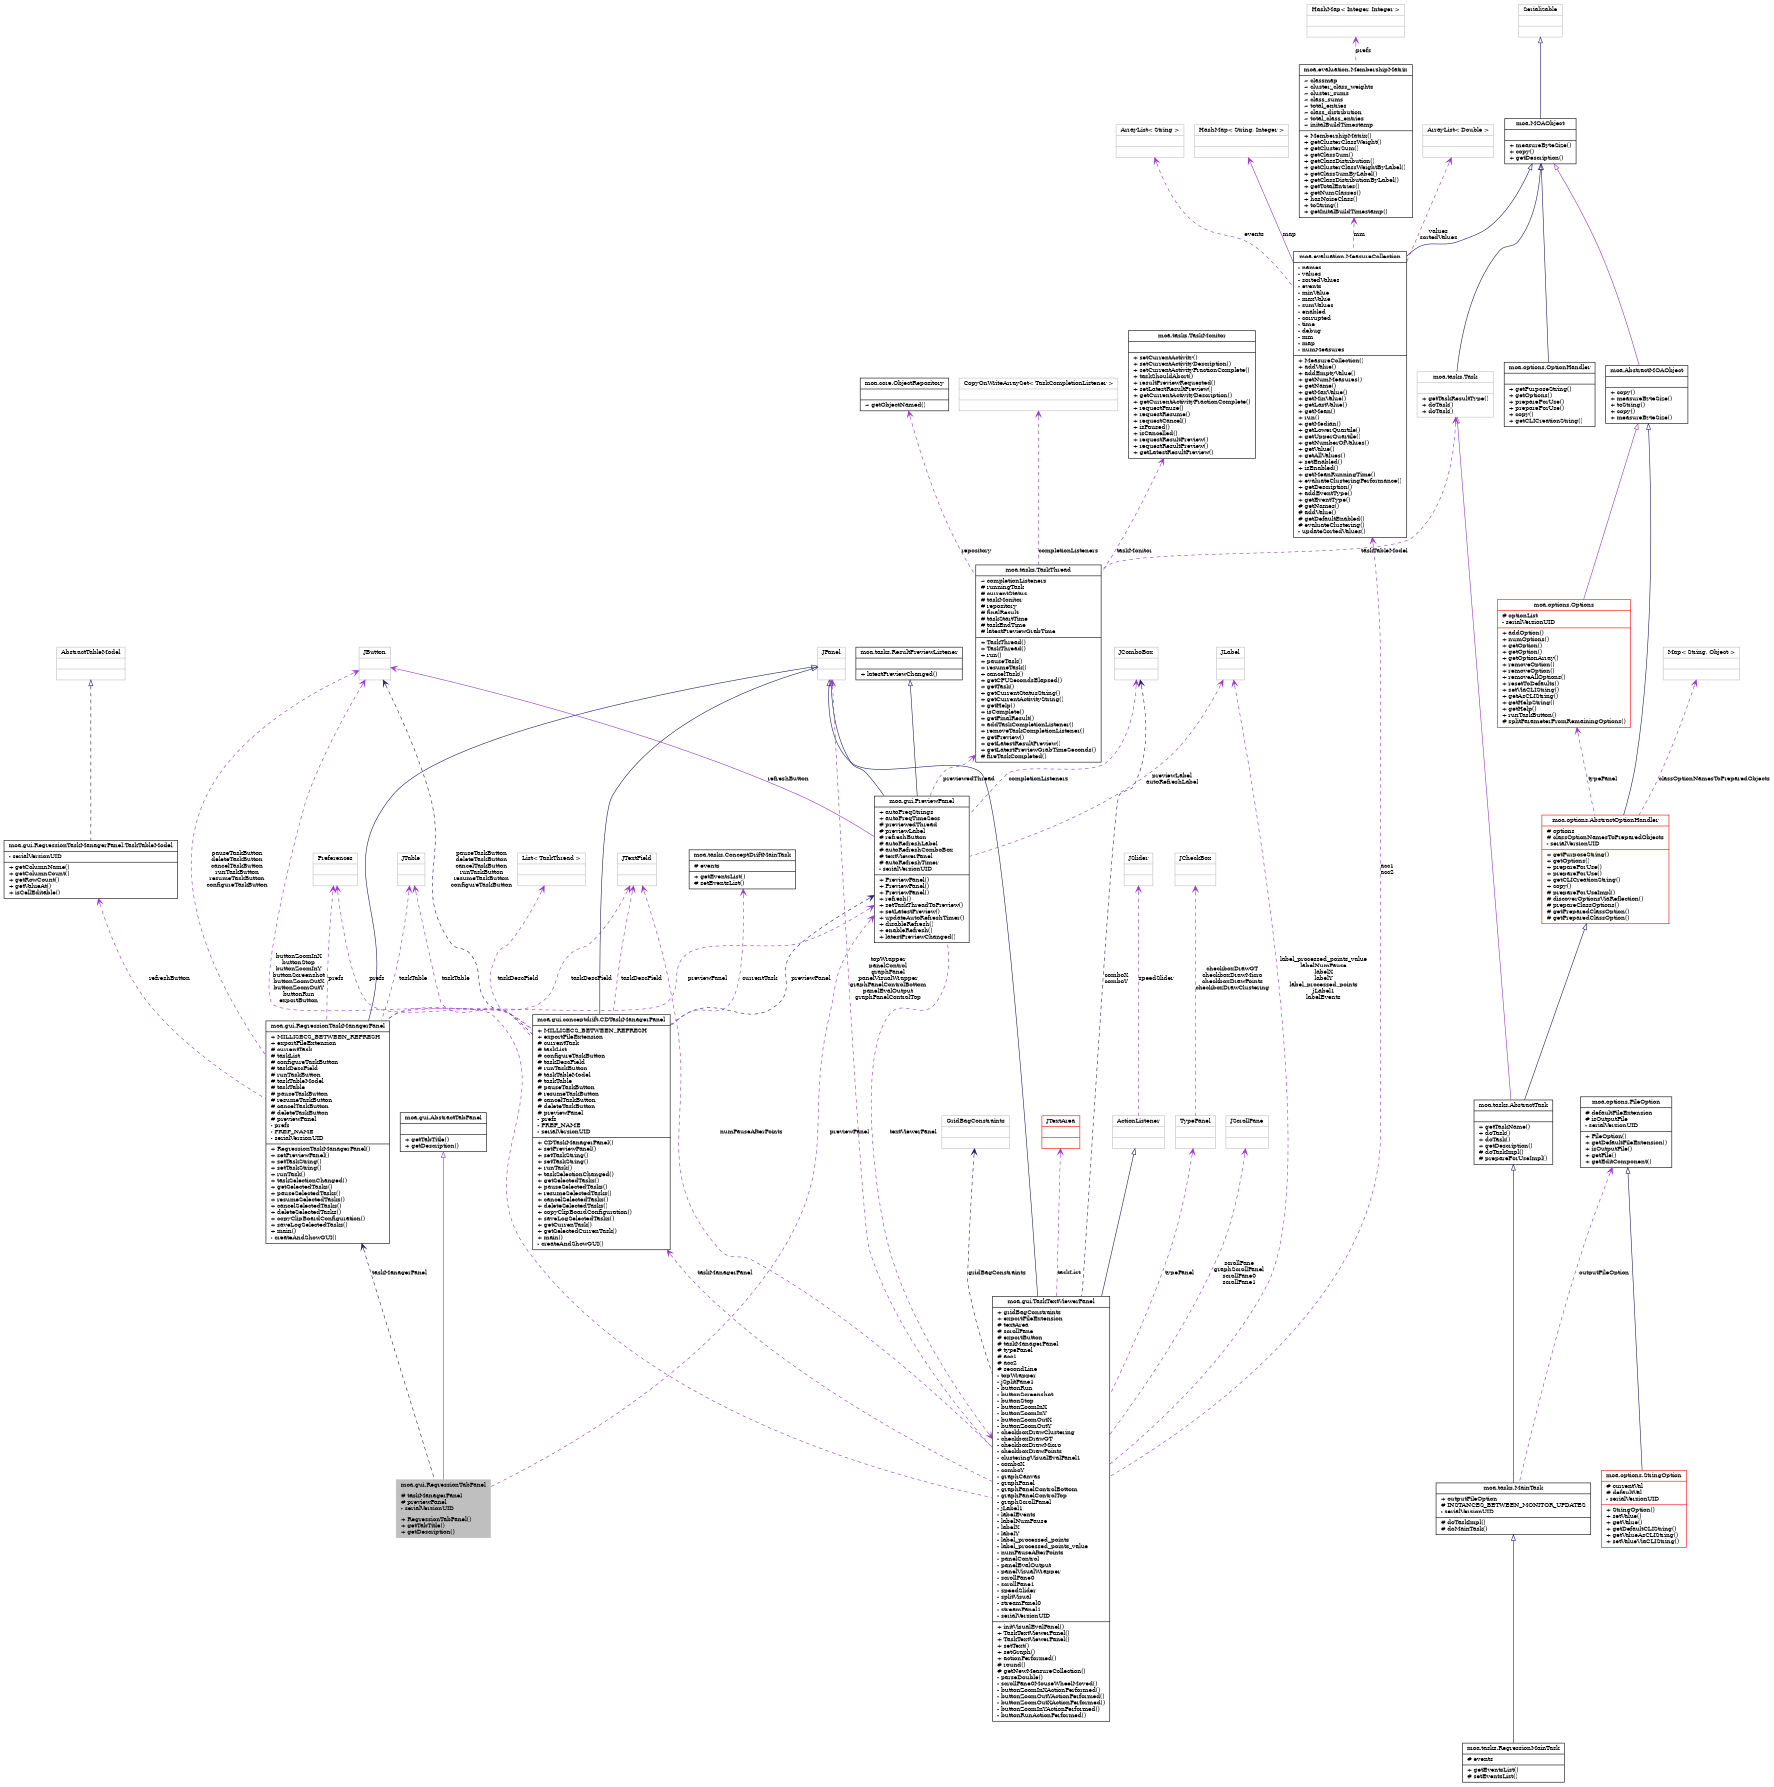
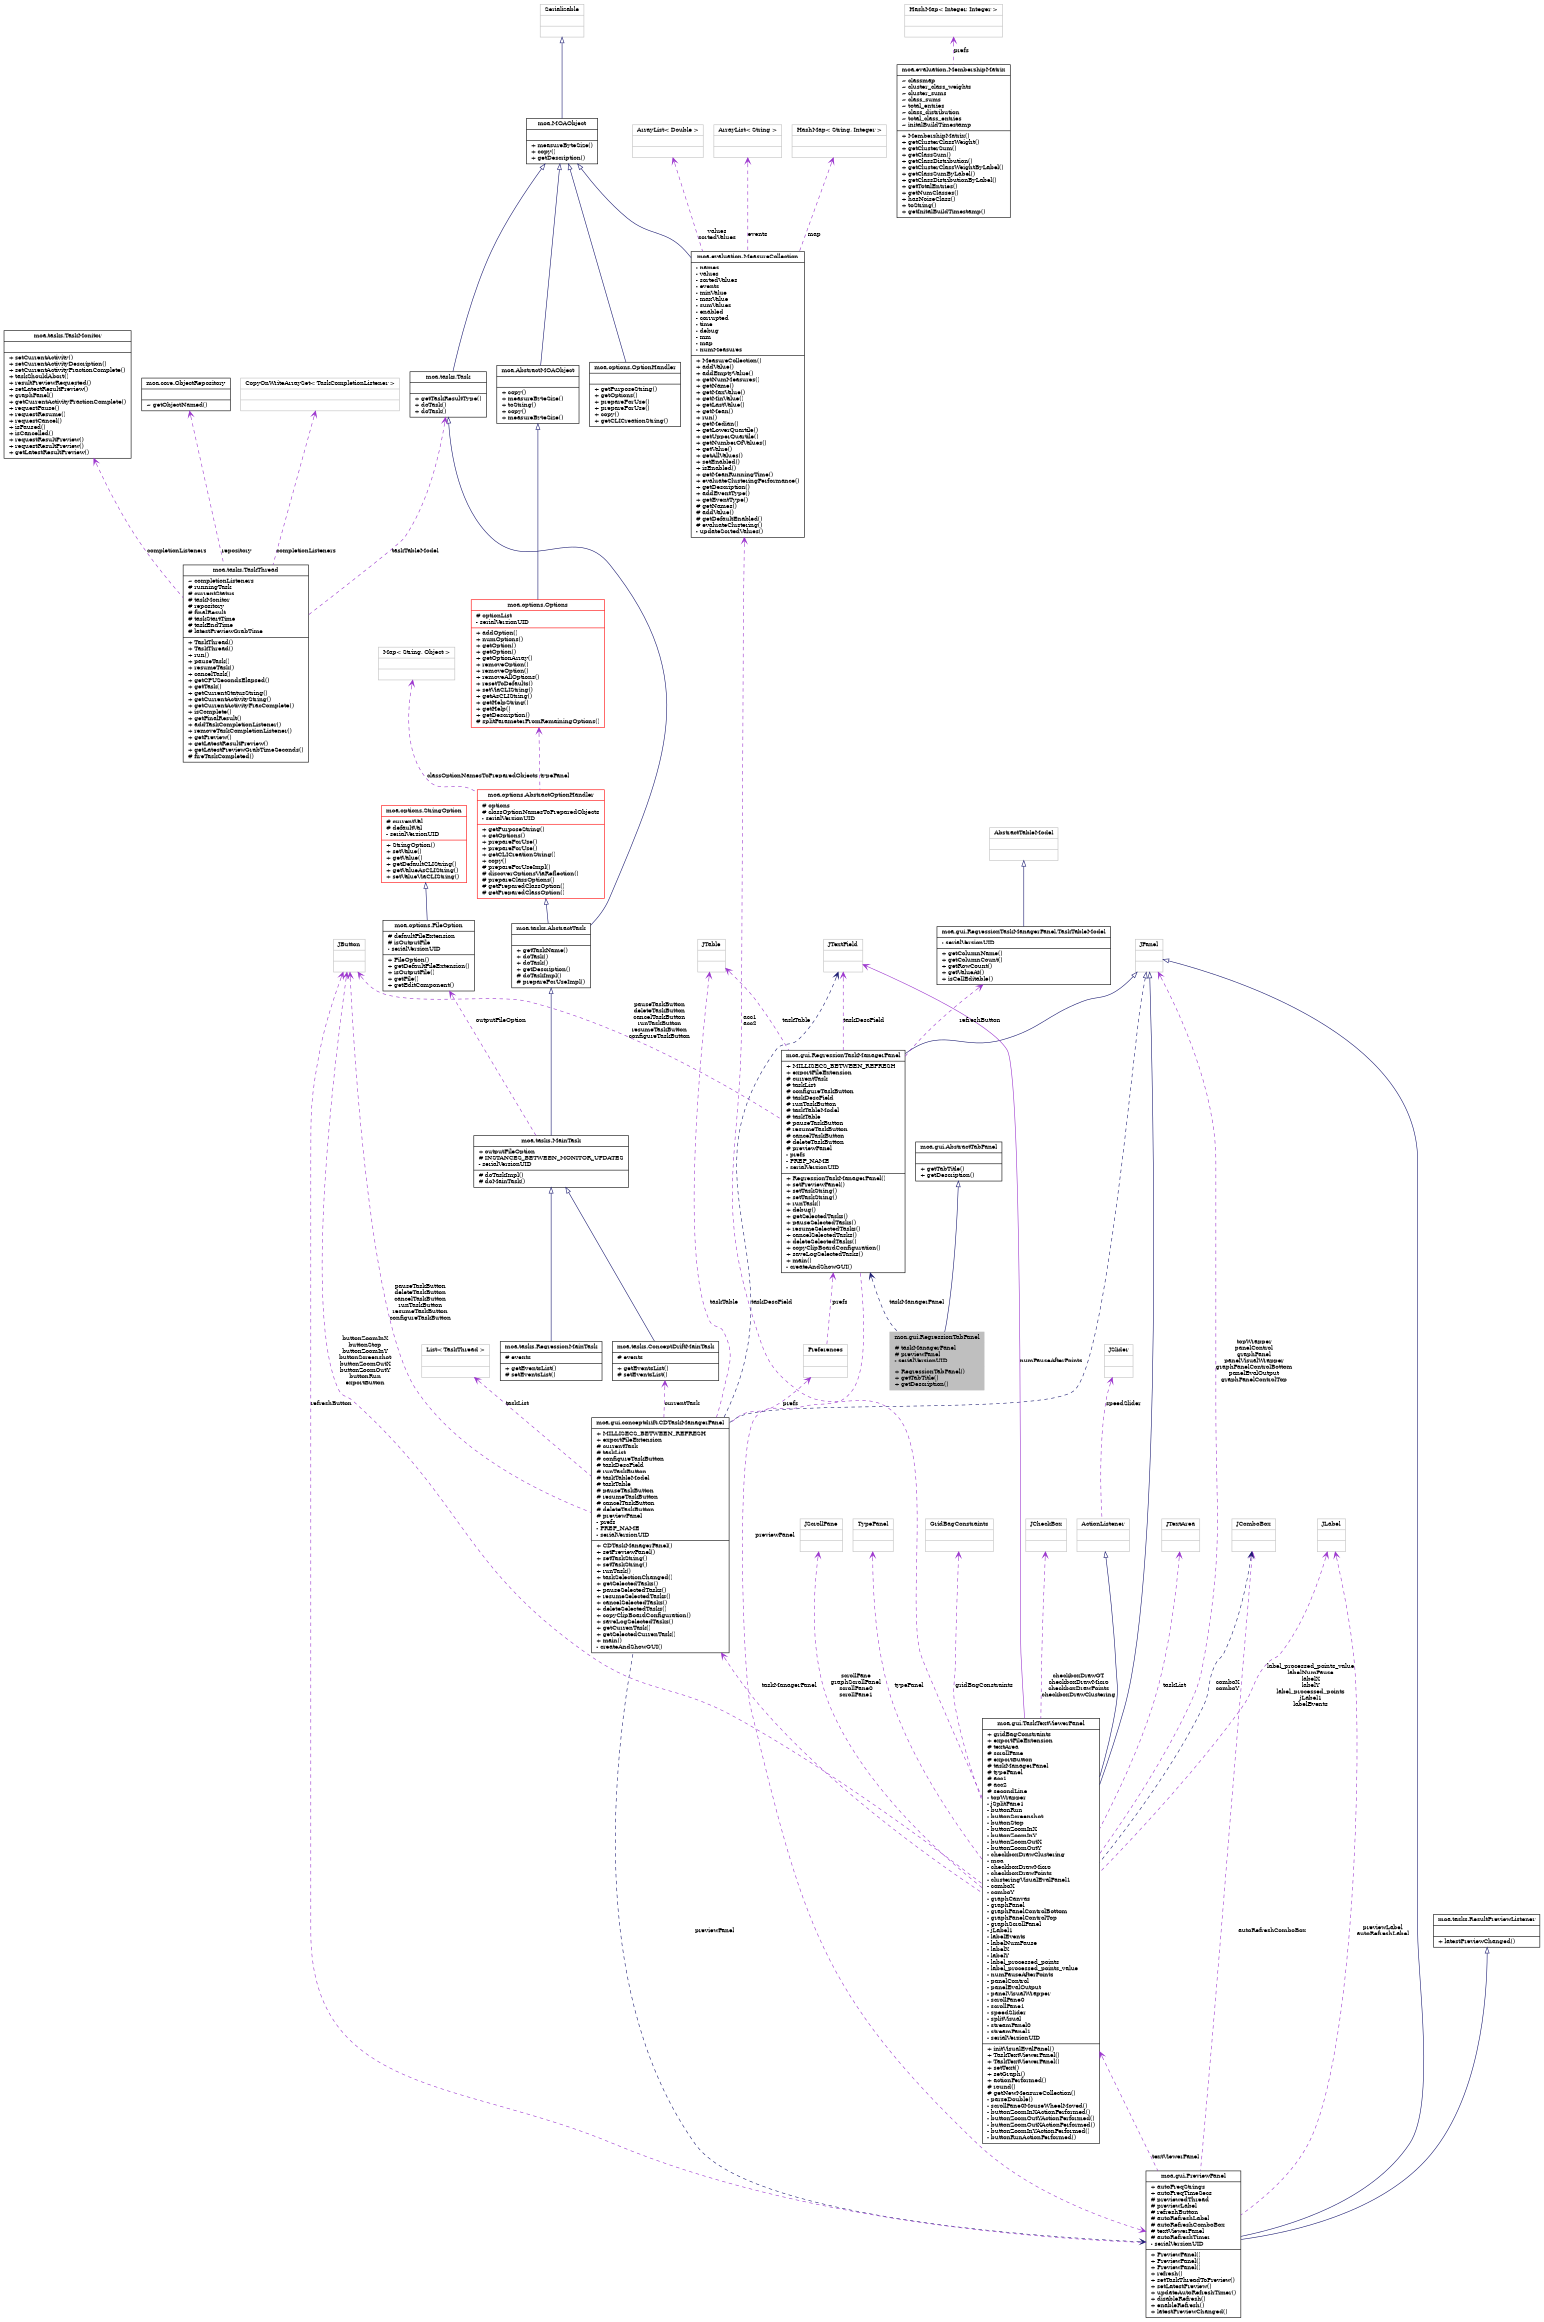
(1272, 213) -> (815, 207)
(1354, 238) -> none
(1605, 264) -> (550, 268)
(1455, 394) -> (448, 394)
(1182, 396) -> (31, 396)
(1610, 514) -> (538, 515)
(1134, 551) -> (177, 551)
(1649, 623) -> none
(998, 706) -> (241, 706)
(1529, 715) -> (503, 715)
(642, 736) -> (311, 1926)
(1484, 762) -> (646, 623)
(91, 763) -> (1024, 896)
(945, 771) -> none
(1038, 779) -> (1272, 1931)
(619, 787) -> (1088, 1358)
(433, 878) -> (385, 1294)
(621, 953) -> (737, 1183)
(328, 956) -> (830, 1312)
(518, 979) -> (517, 1404)
(1195, 1004) -> (1042, 1638)
(1061, 1132) -> (1181, 1535)
(309, 1181) -> (801, 1210)
(710, 1237) -> (1019, 1302)
(773, 1263) -> none
(968, 1266) -> (954, 1682)
none -> (612, 1267)
(443, 1319) -> (954, 1260)
(1635, 1322) -> (427, 904)
(1025, 1439) -> (995, 1861)
